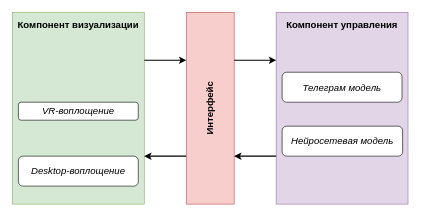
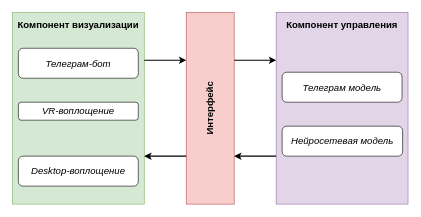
none -> (78, 63)
